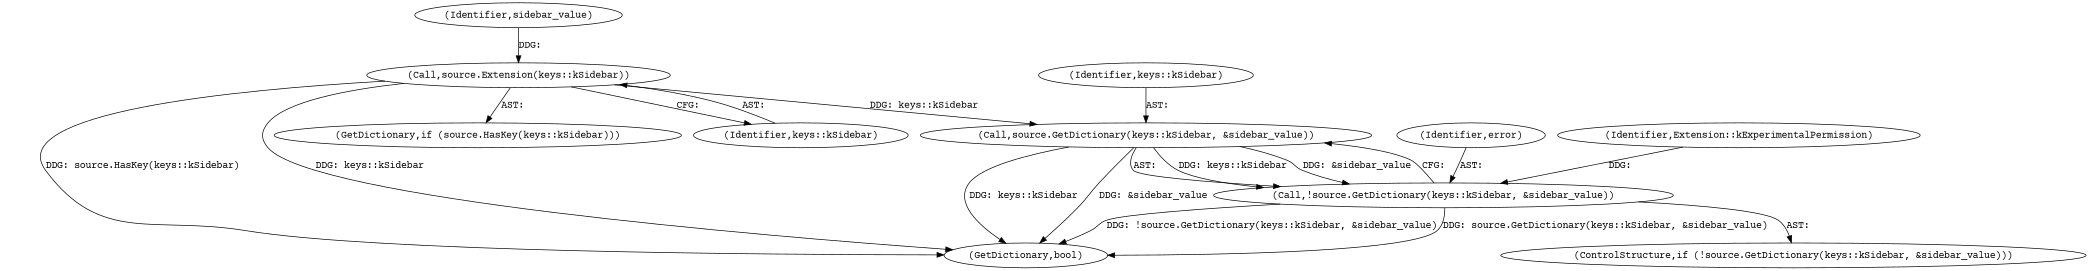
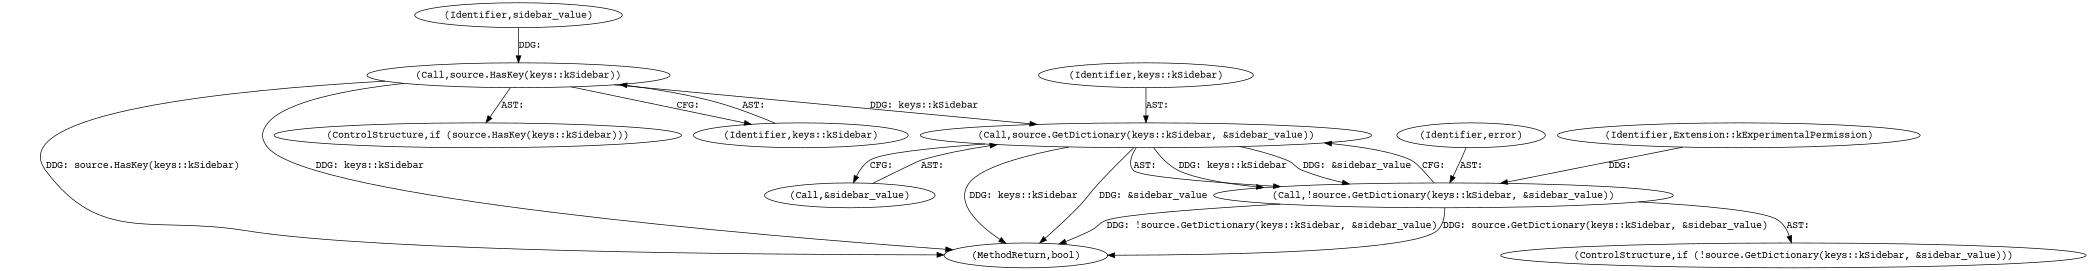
(519, 75) -> (519, 75)
(478, 135) -> (478, 135)
none -> (850, 195)
(1026, 255) -> (1026, 255)
